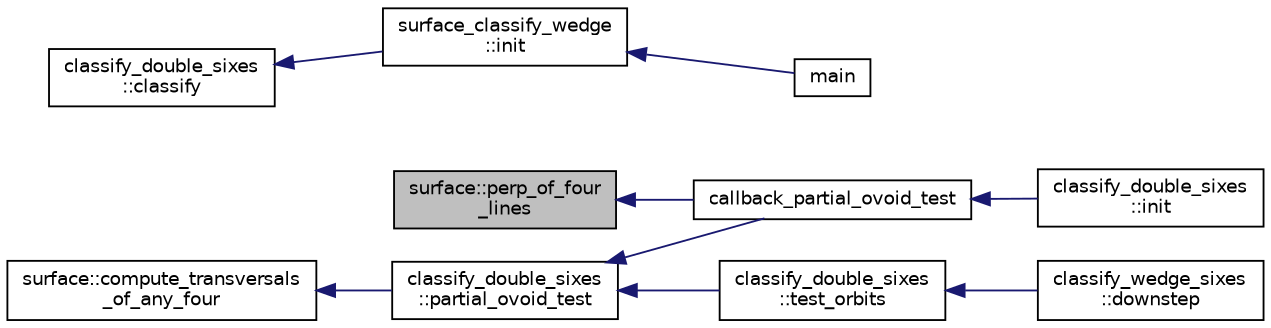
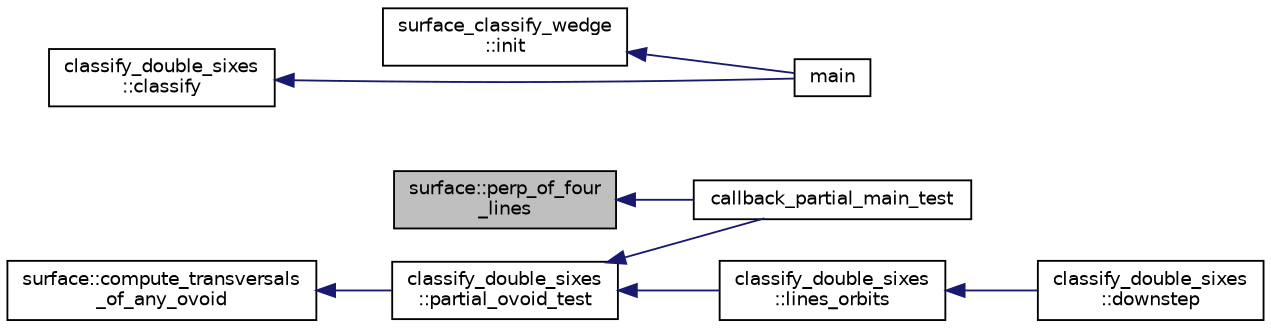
(338, 57) -> (544, 82)
(1151, 198) -> none
(832, 200) -> (832, 200)
(162, 290) -> (162, 290)
(832, 290) -> (832, 290)
(1151, 290) -> (1151, 290)
